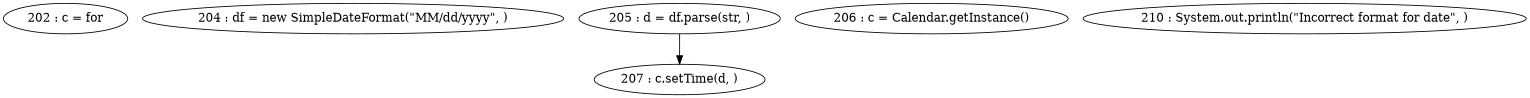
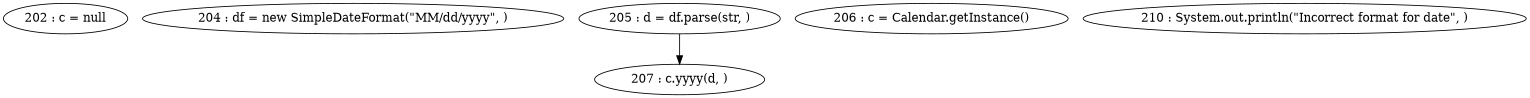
(66, 19) -> (66, 19)
(680, 80) -> (680, 80)
